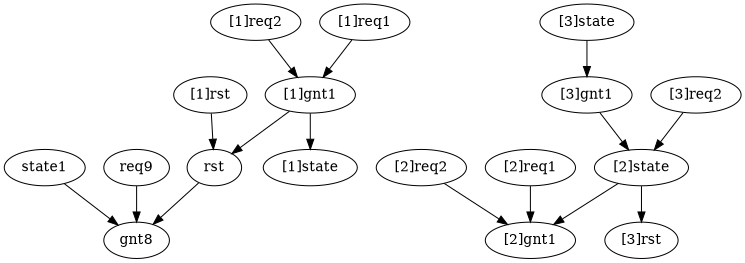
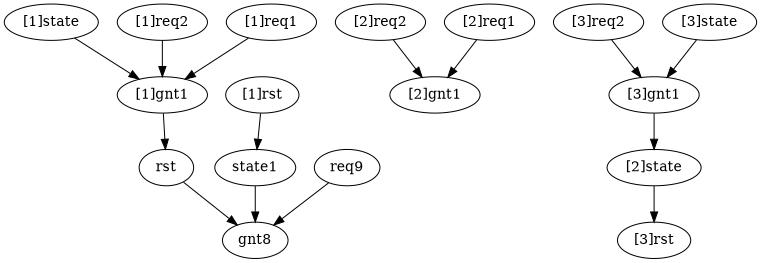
(212, 126) -> (259, 126)
(310, 126) -> (102, 56)
(672, 127) -> (623, 55)
(590, 201) -> none
